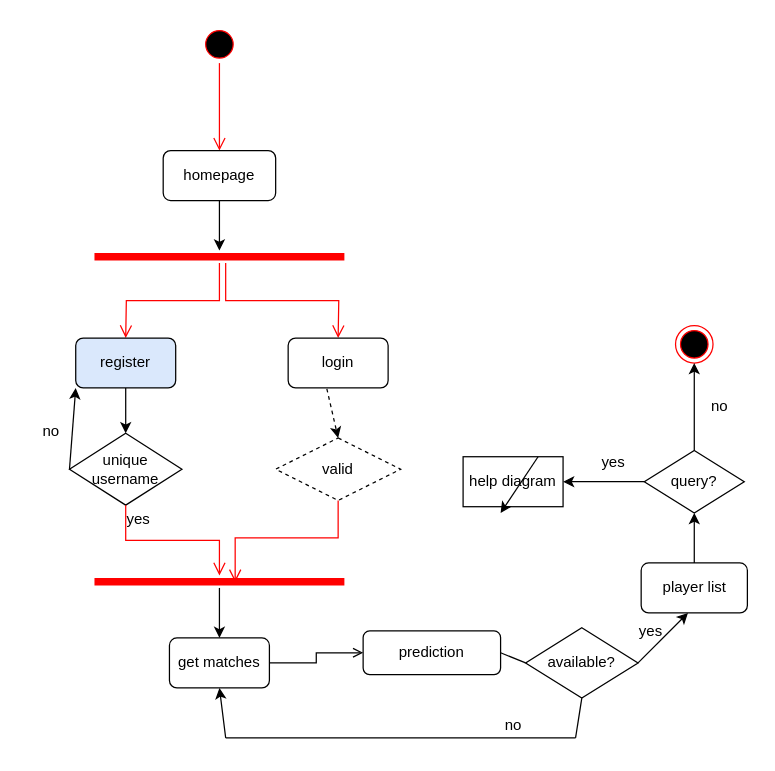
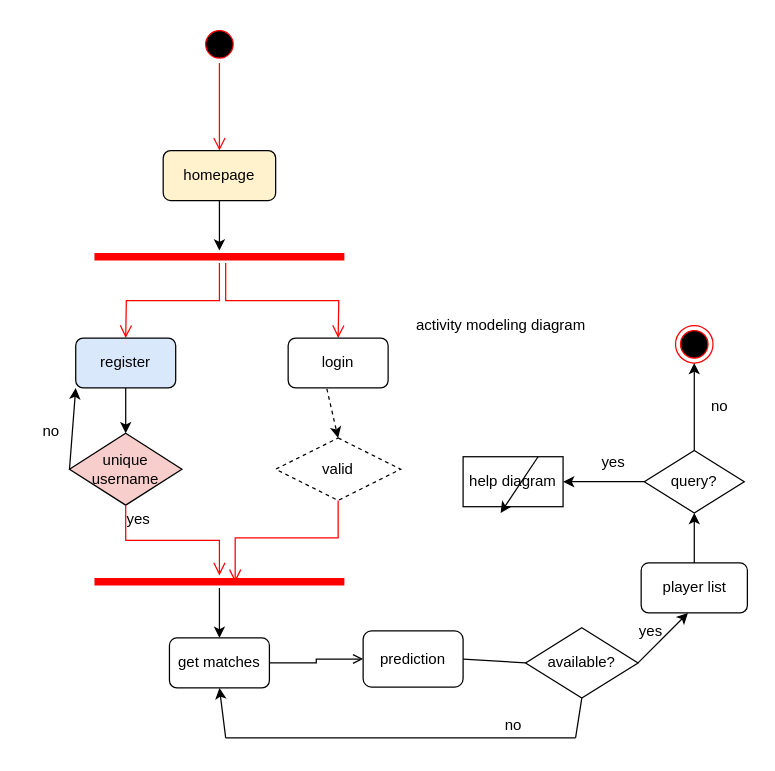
(219, 176) -> (219, 176)
none -> (501, 326)
(126, 469) -> (126, 469)
(432, 653) -> (413, 659)
